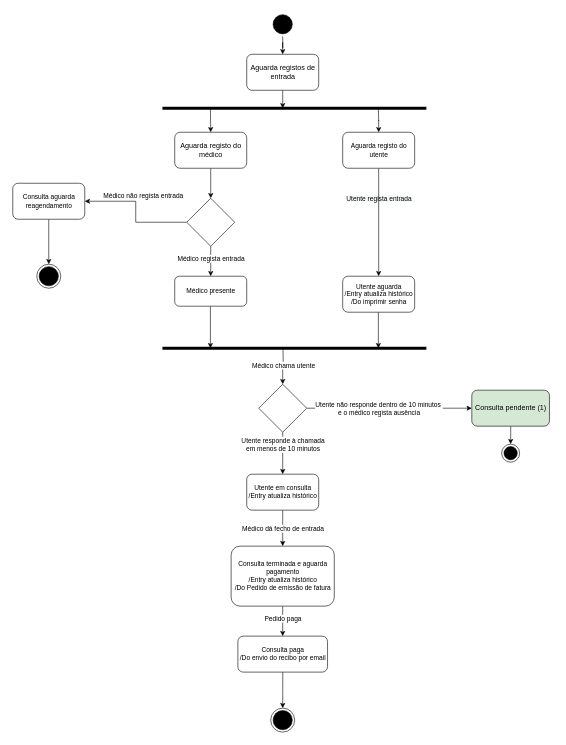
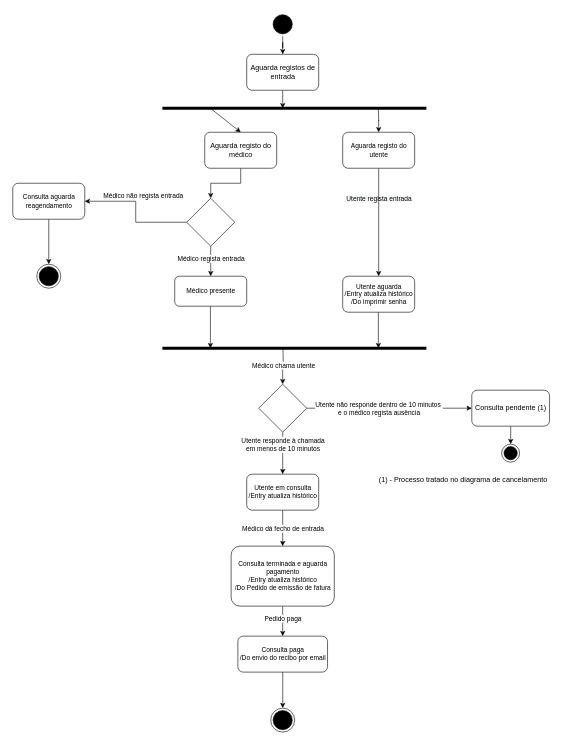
(211, 150) -> (241, 150)
(511, 408) -> (511, 408)
none -> (463, 480)
